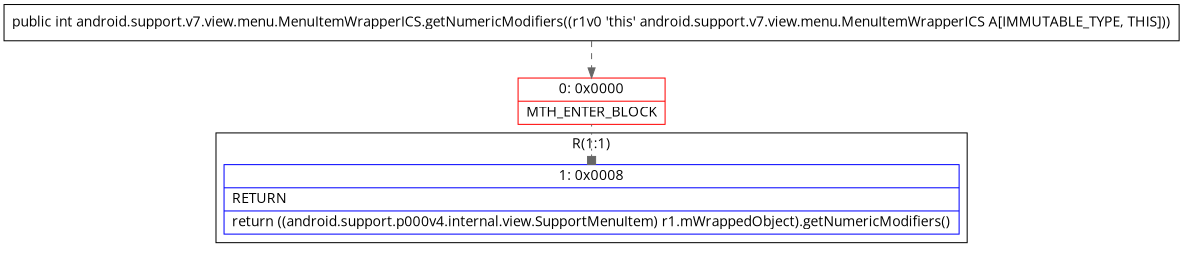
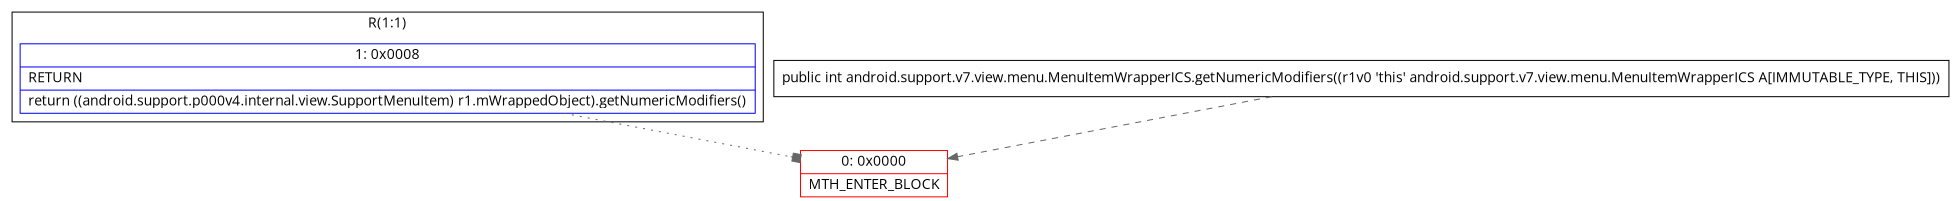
(592, 139) -> (677, 135)
